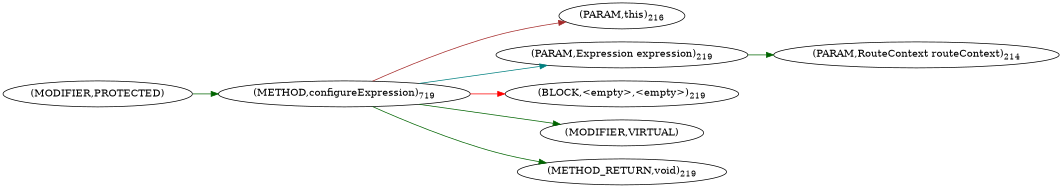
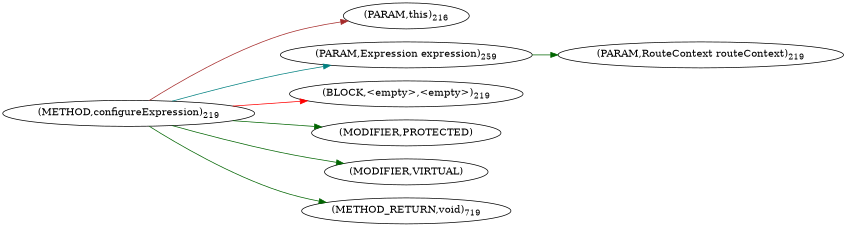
(705, 54) -> (489, 54)
(1012, 54) -> (796, 54)
(427, 93) -> (211, 112)
(202, 94) -> (274, 124)
(688, 171) -> (473, 210)
